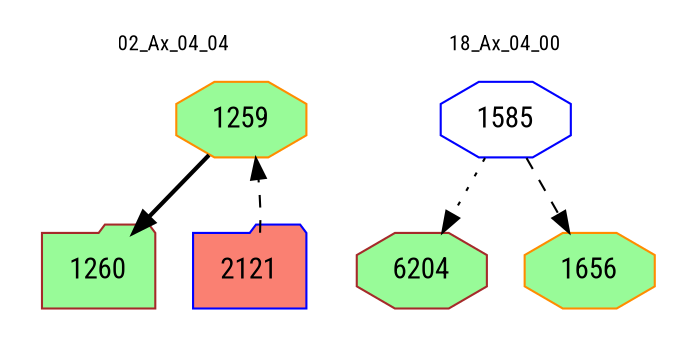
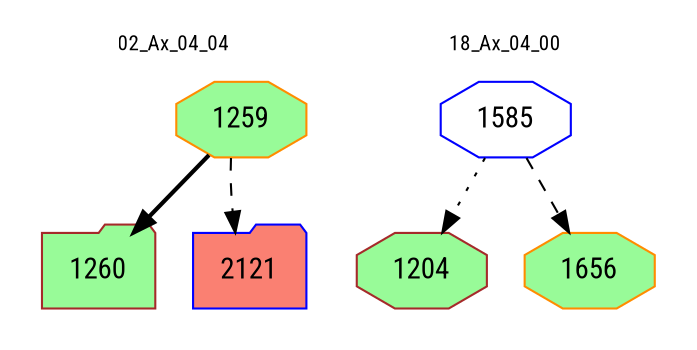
(260, 206) -> (231, 185)
(422, 271) -> (422, 271)
